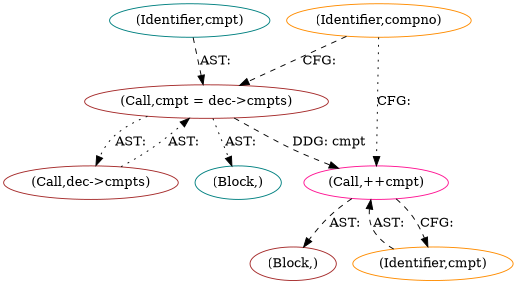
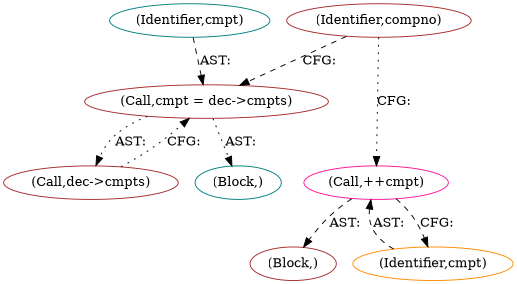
(379, 21) -> (379, 21)
(186, 142) -> (186, 142)
(281, 143) -> none
